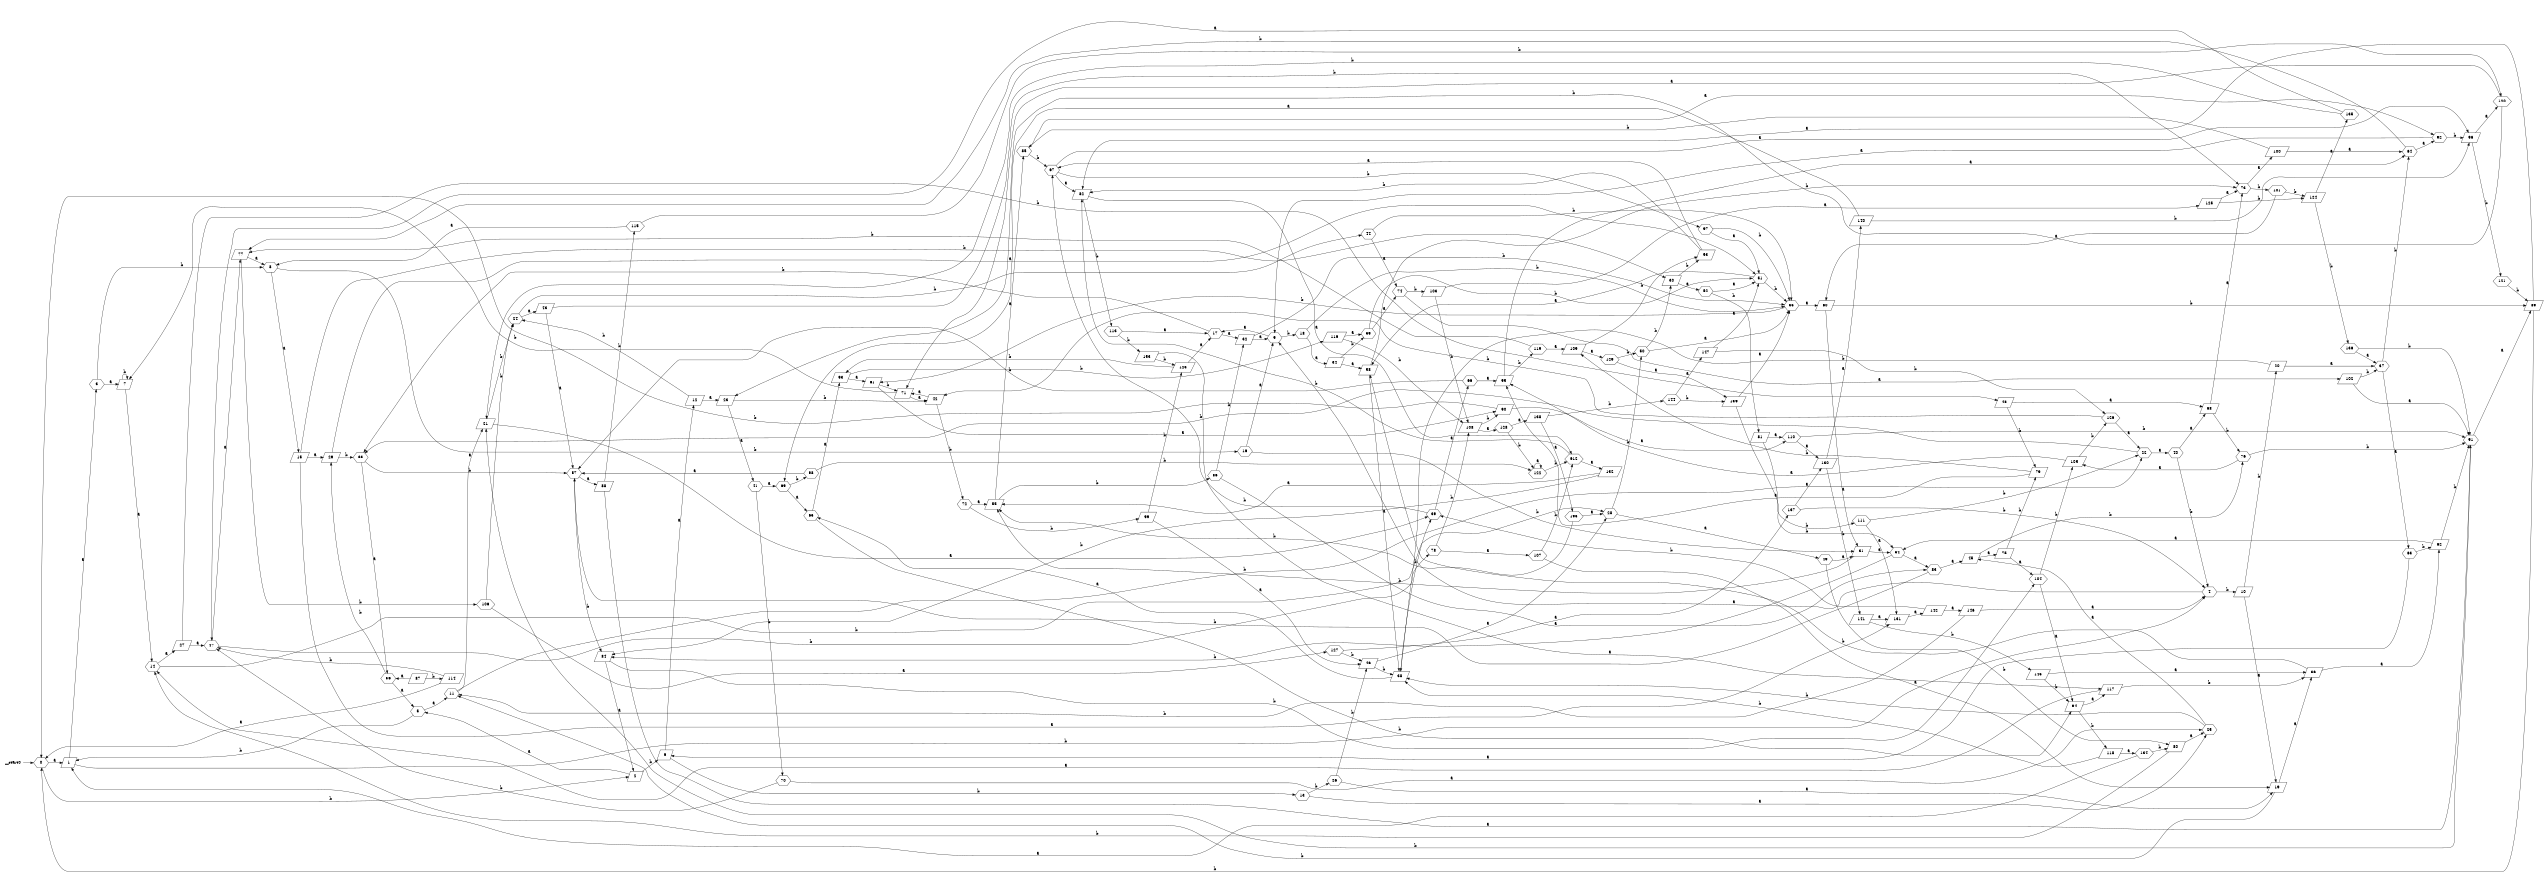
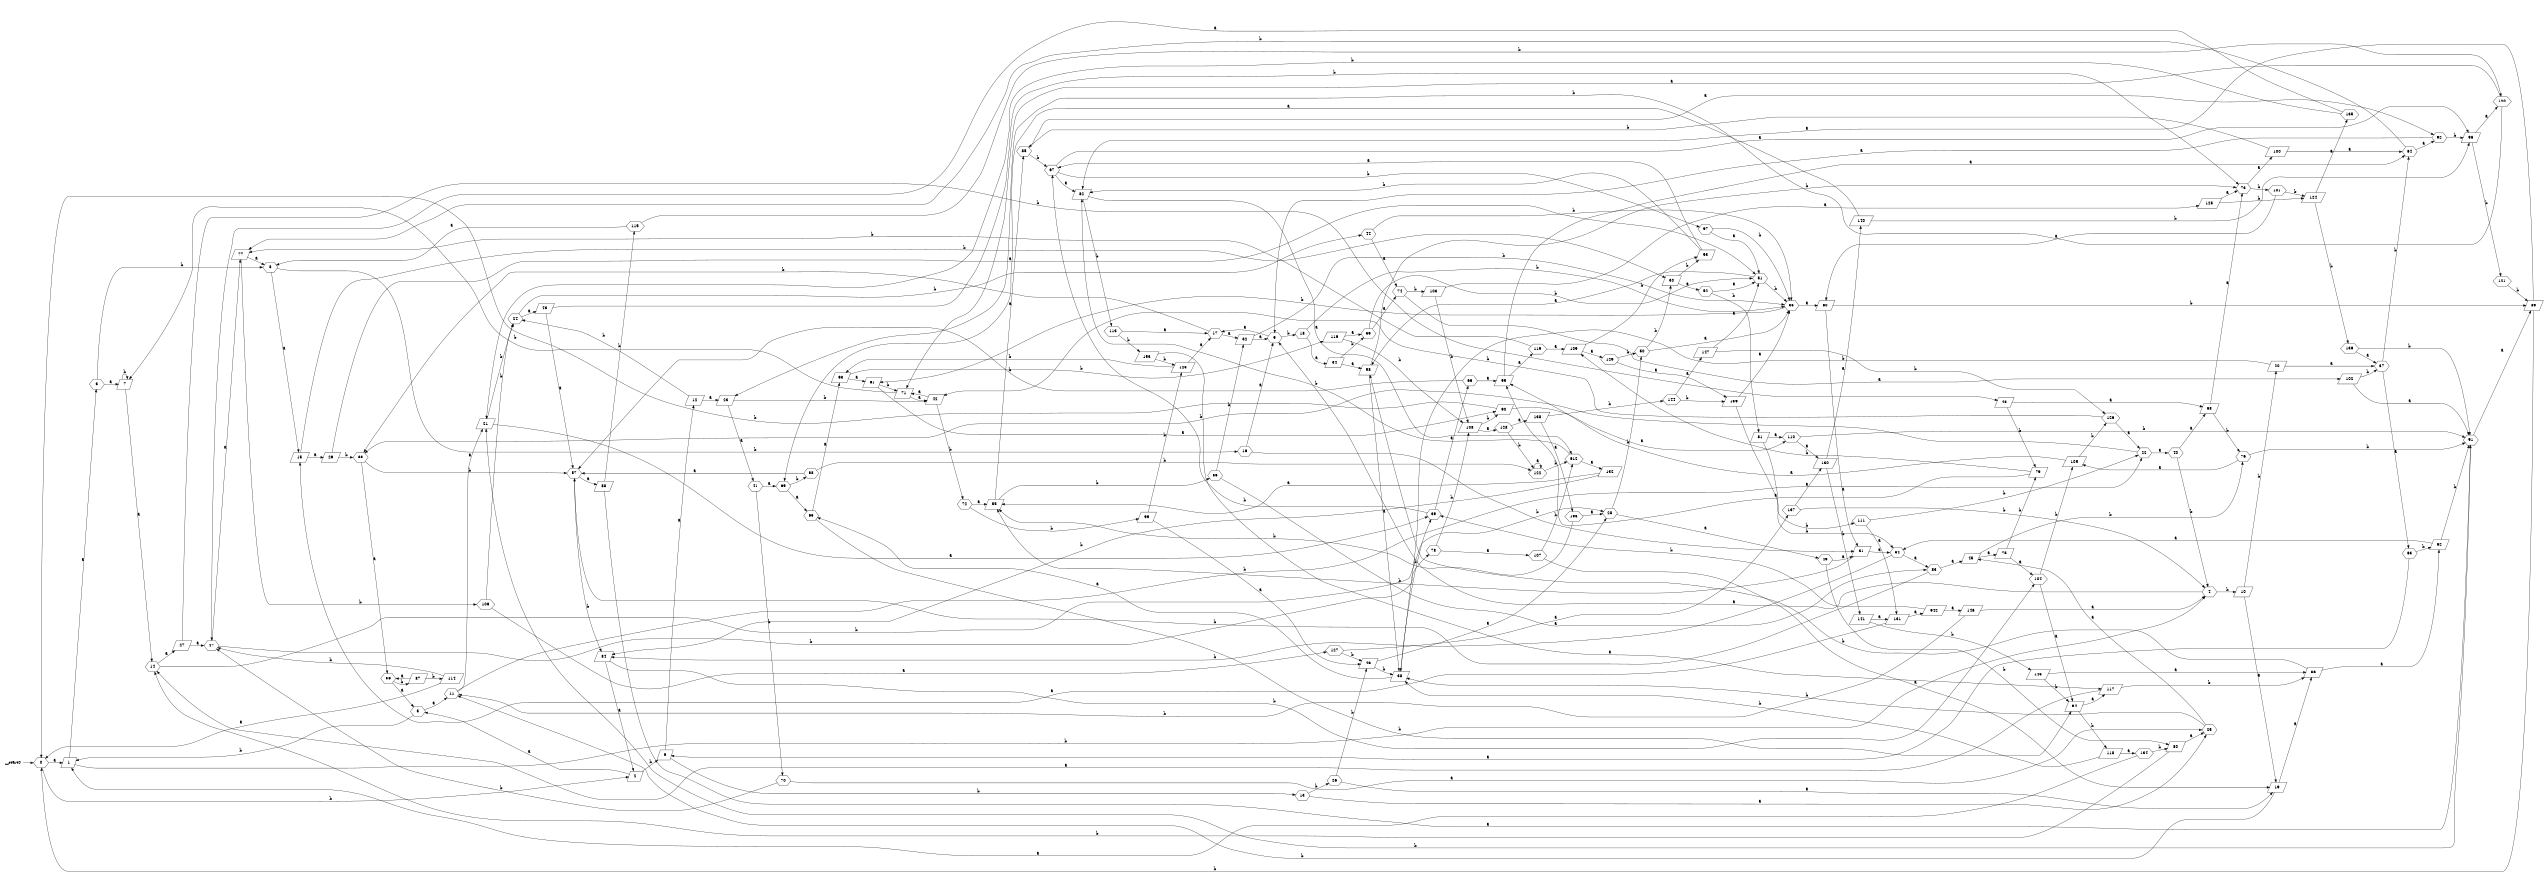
(1520, 363) -> (1520, 363)
(342, 574) -> (400, 684)
(1934, 611) -> (1934, 611)
(993, 727) -> (1006, 702)
